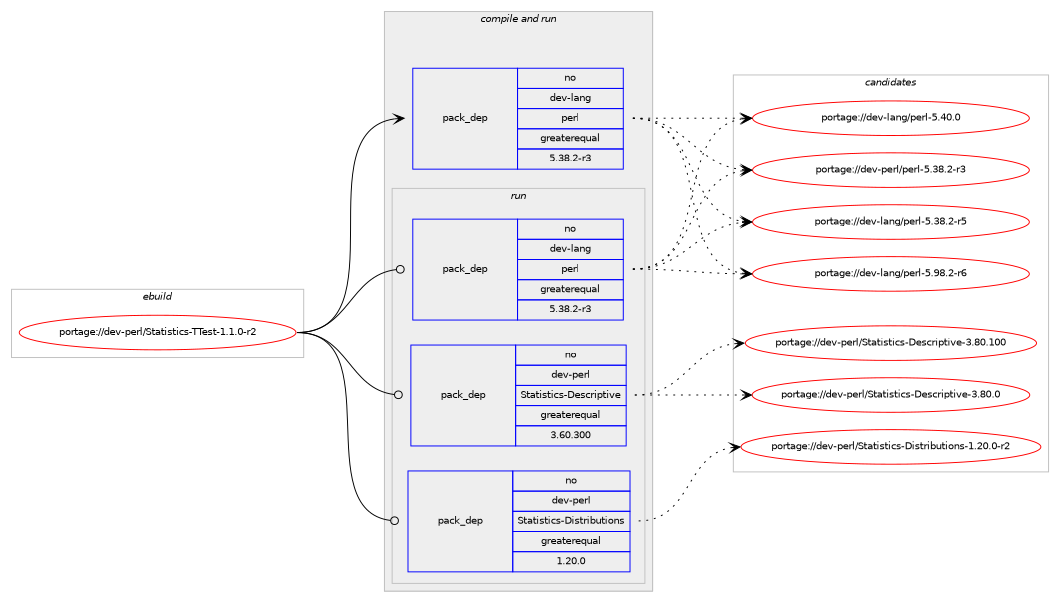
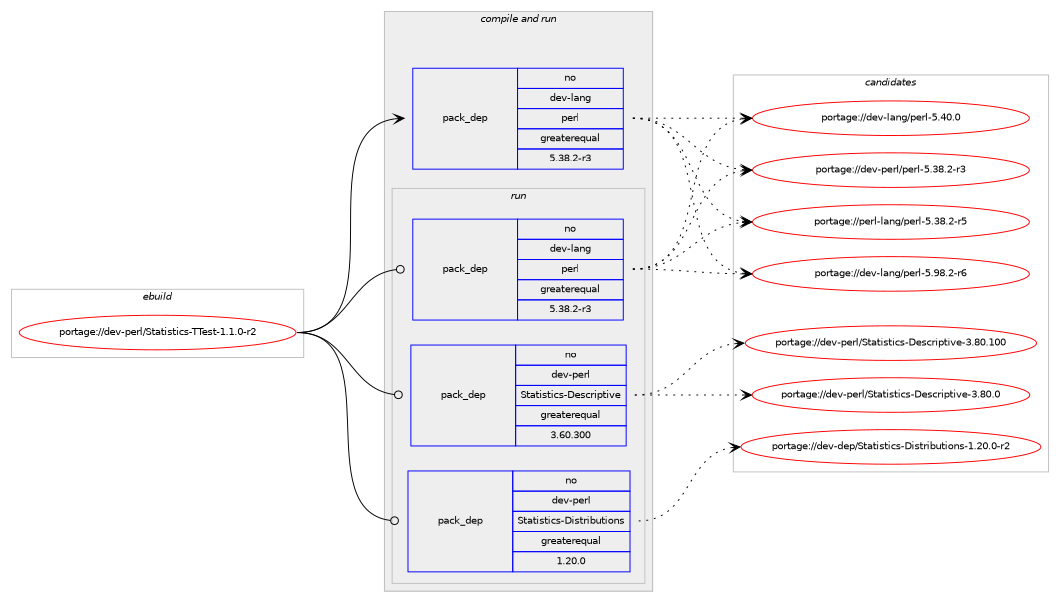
(891, 222) -> (891, 222)
(891, 447) -> (891, 447)
